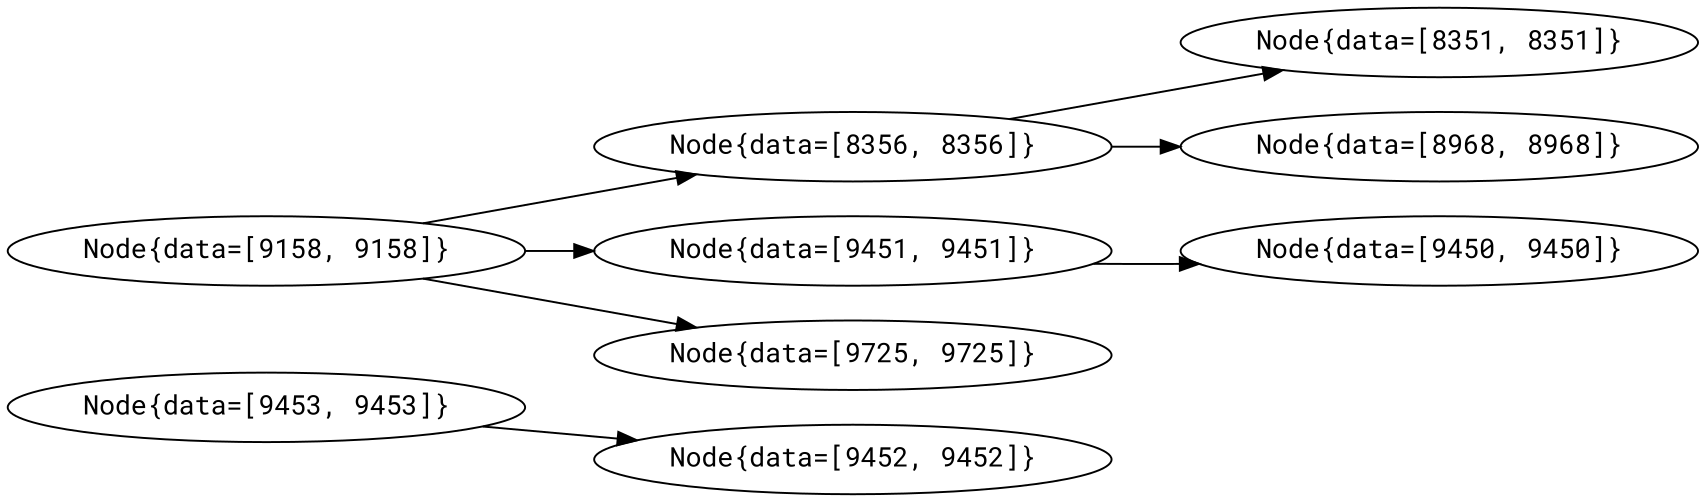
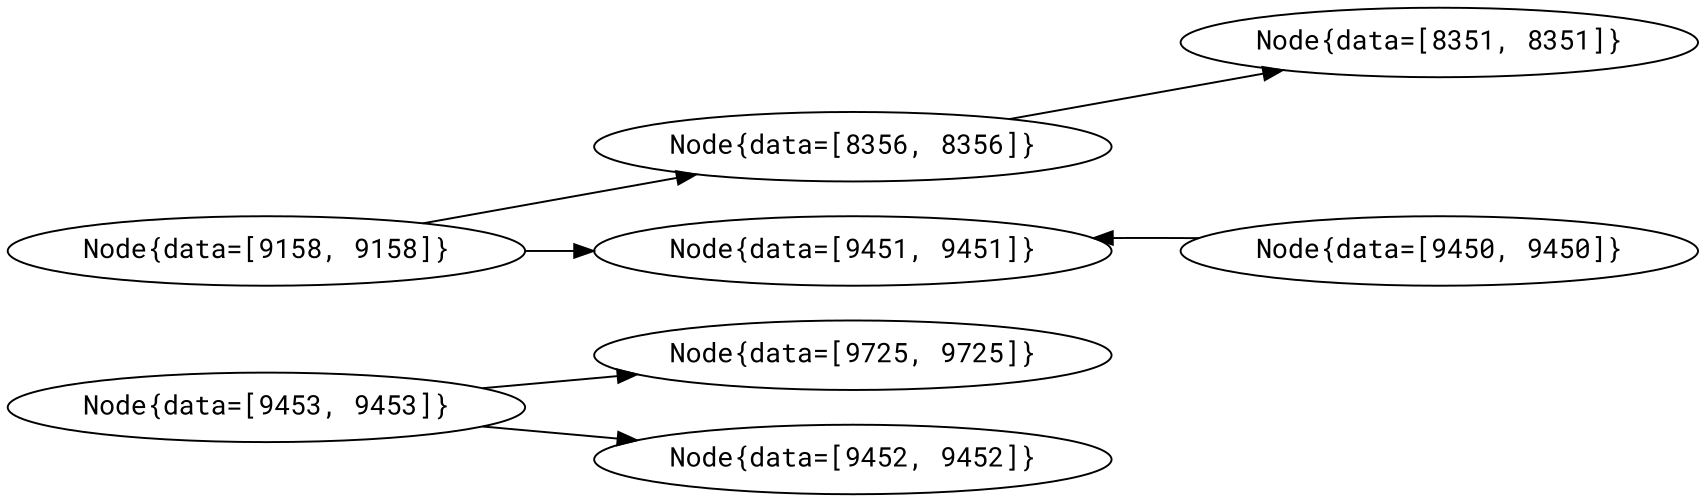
(1439, 147) -> none
(1136, 264) -> (1156, 238)
(550, 301) -> (550, 382)
